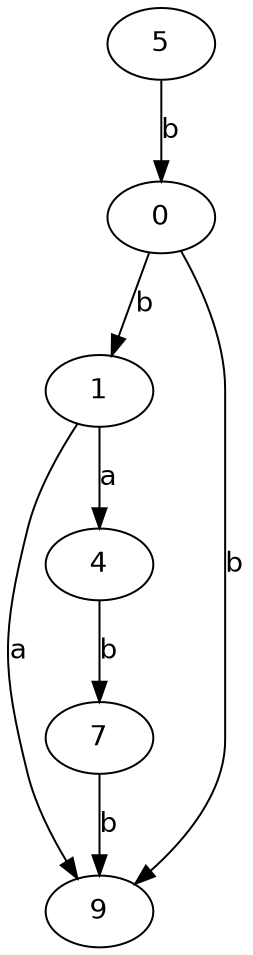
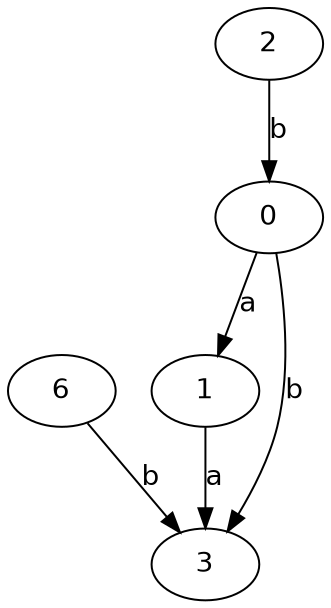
(161, 44) -> (269, 44)
(145, 304) -> (248, 304)
(99, 564) -> none
(99, 738) -> (62, 391)
(99, 911) -> (205, 564)
